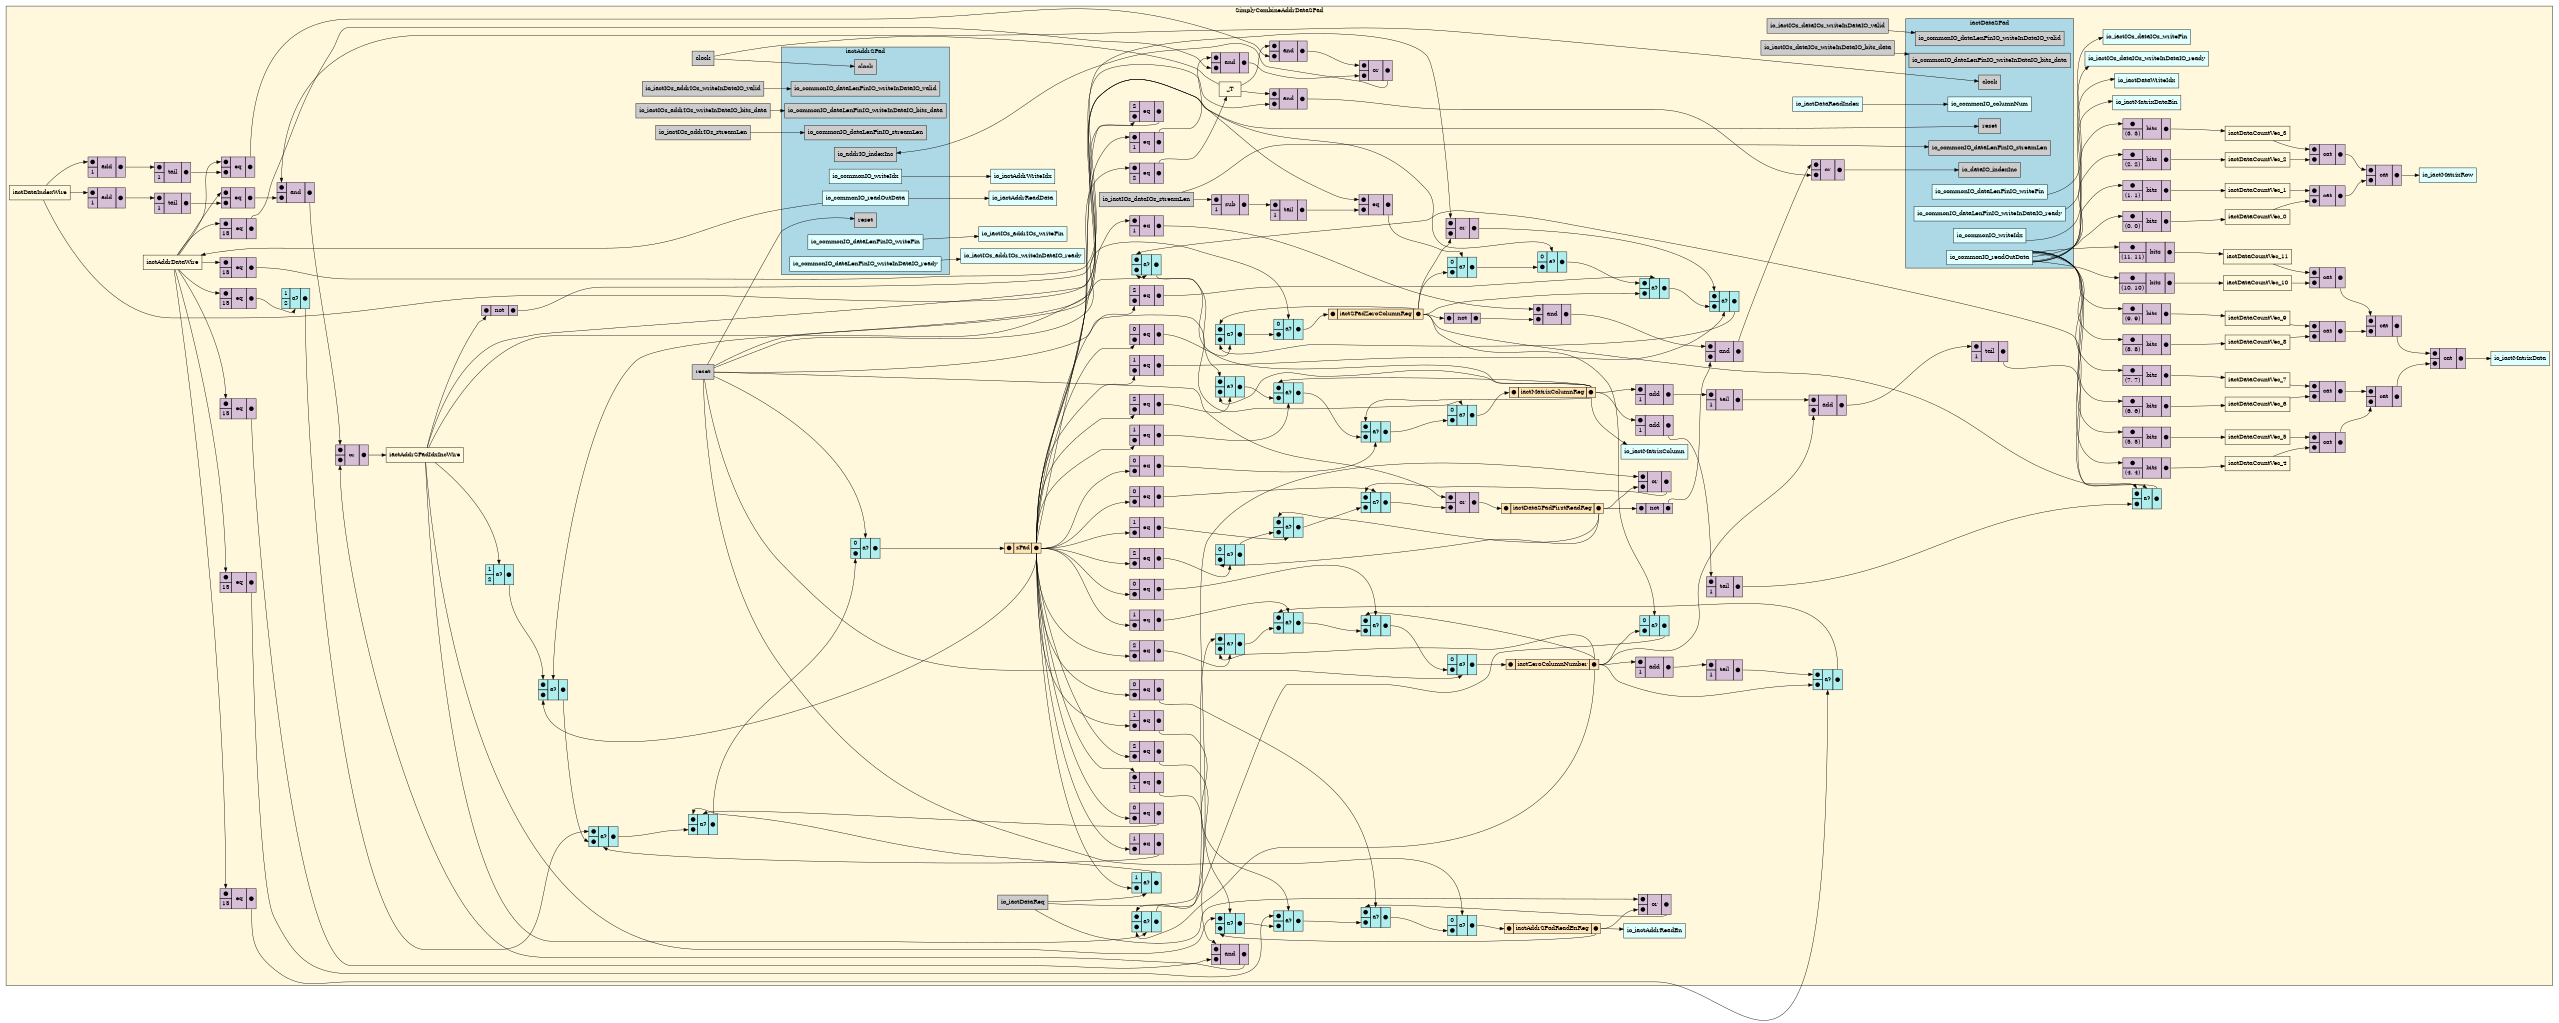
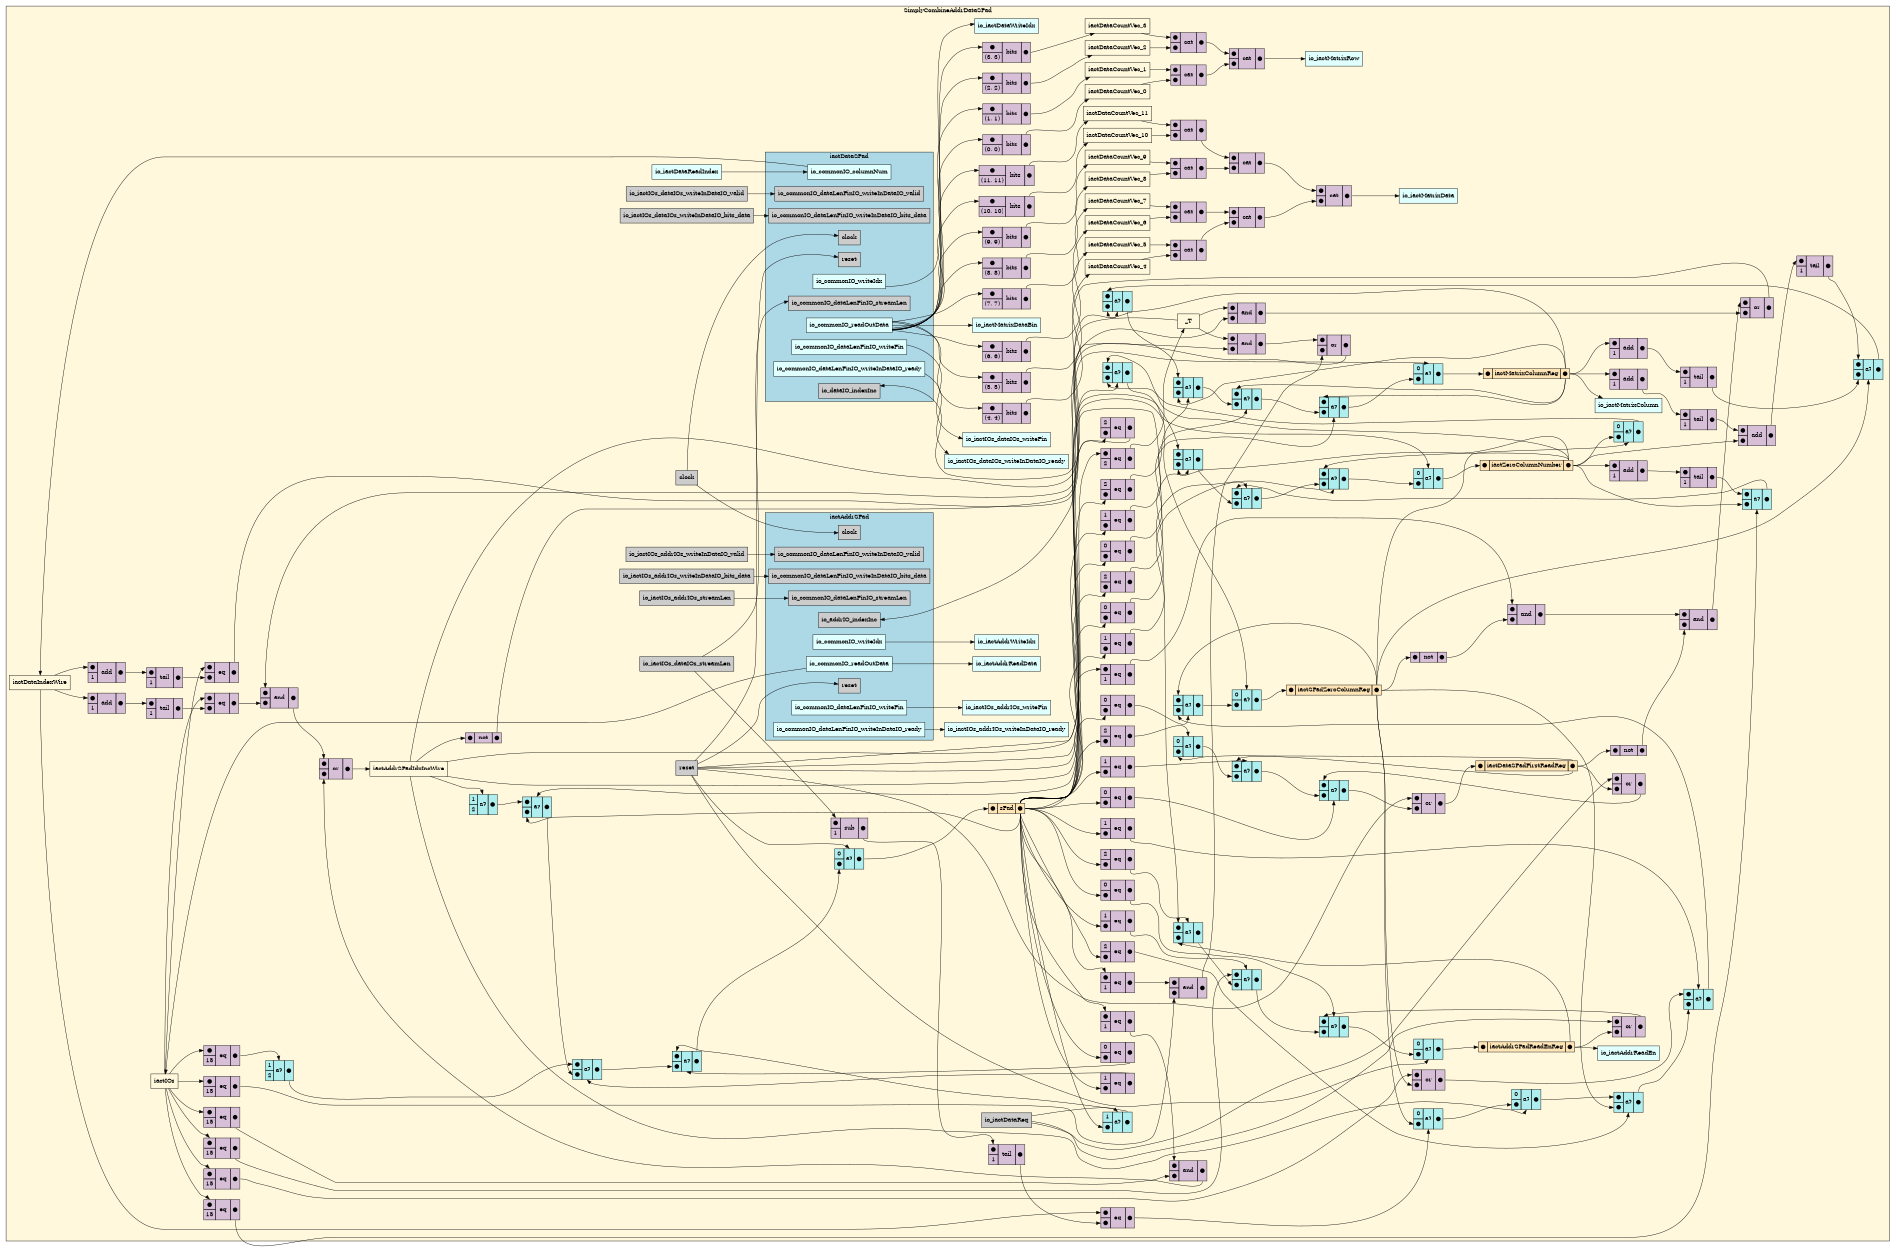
none -> (211, 157)
(173, 262) -> (164, 1081)
